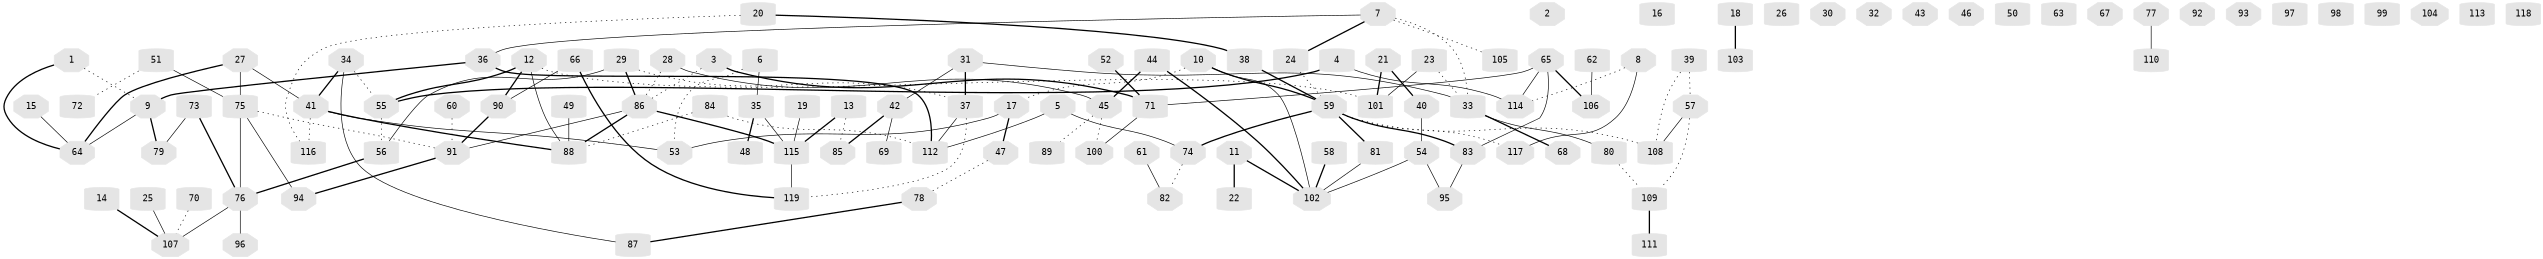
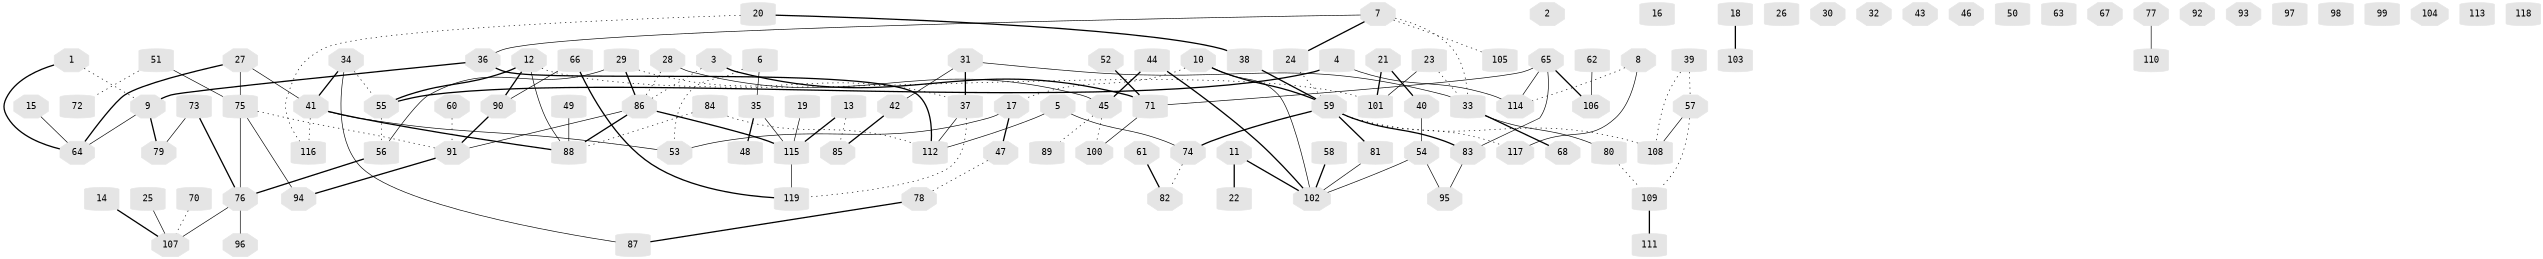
(884, 153) -> none
(1153, 176) -> (1153, 176)
